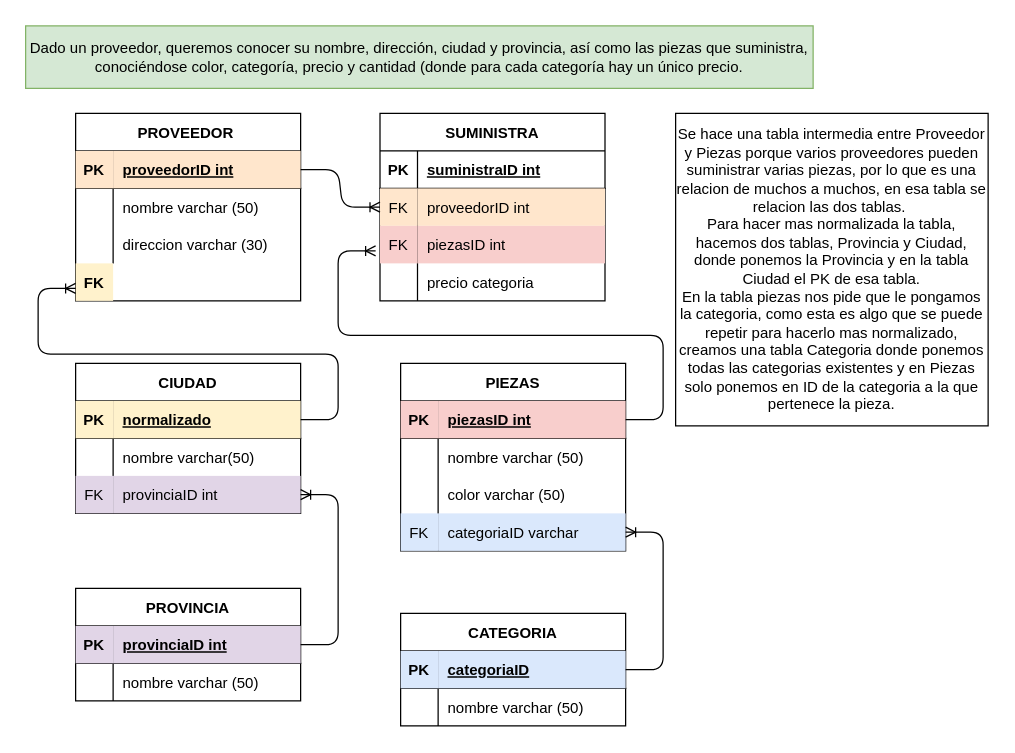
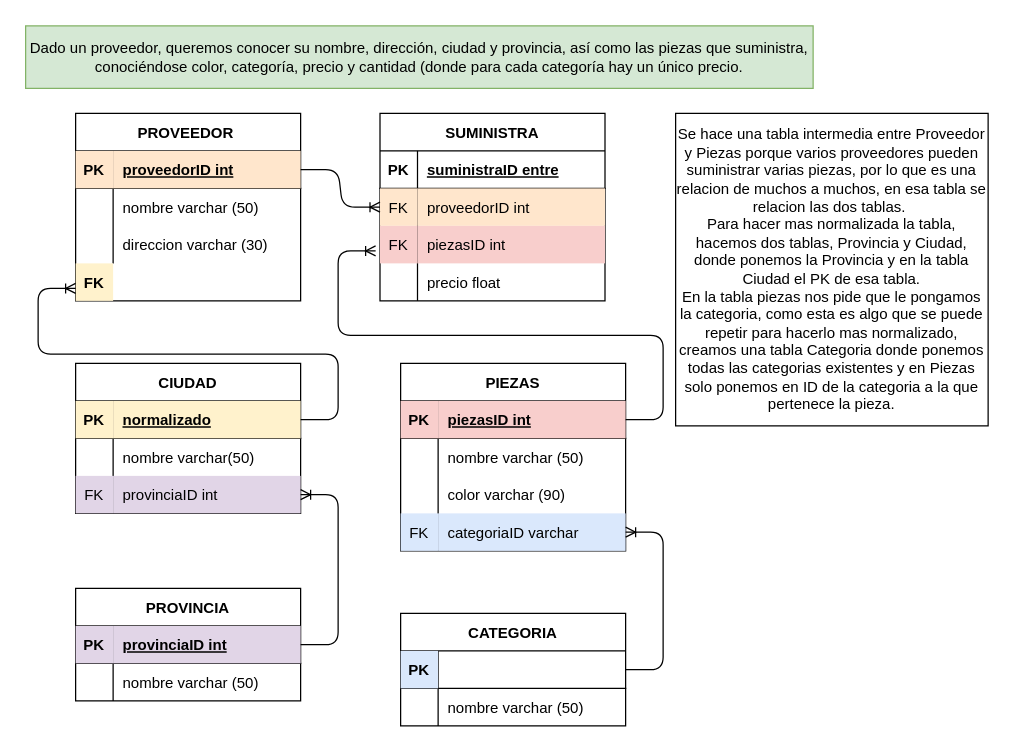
(486, 170) -> (497, 170)
(488, 283) -> (471, 283)
(517, 495) -> (517, 495)
(532, 669) -> none
